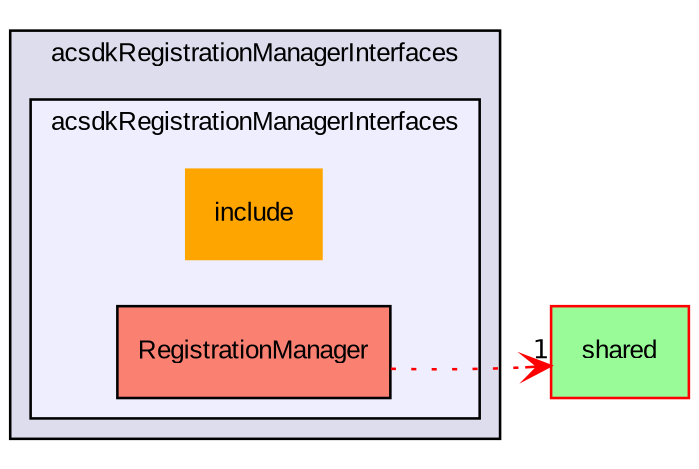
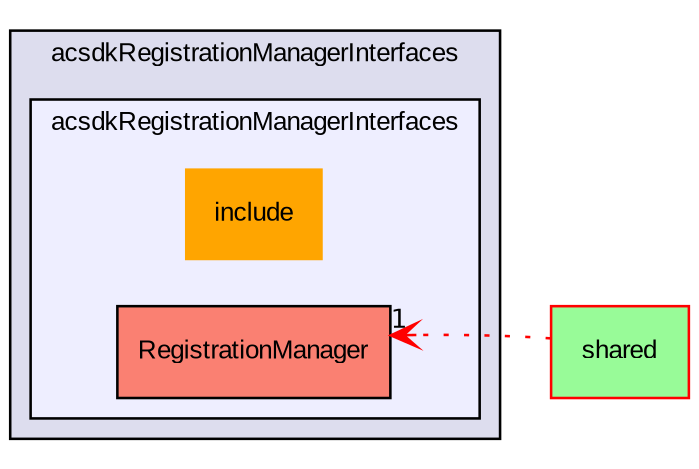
(458, 369) -> (464, 335)
